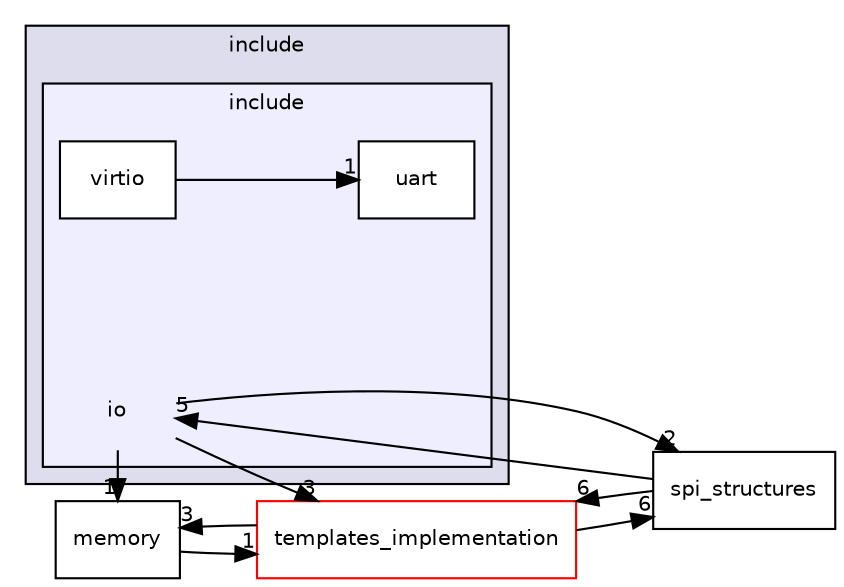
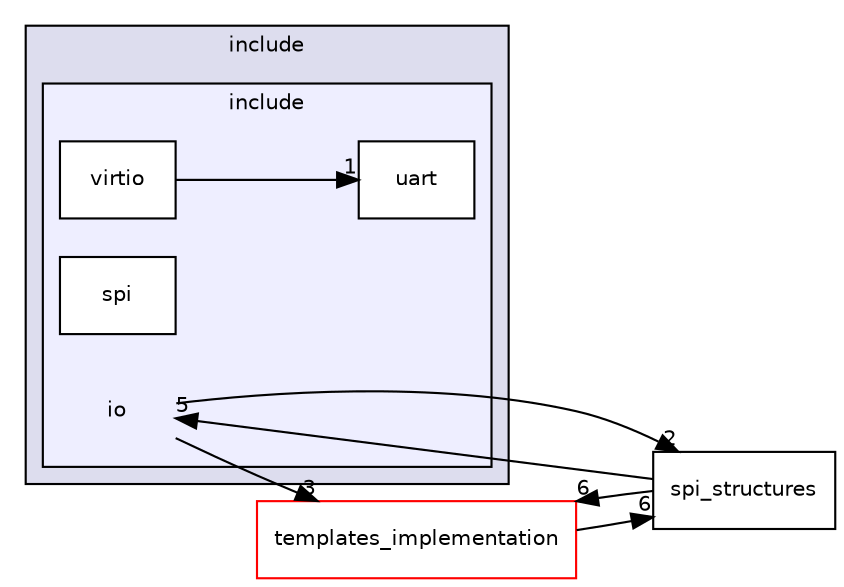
none -> (118, 296)
(118, 540) -> none
